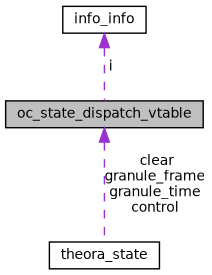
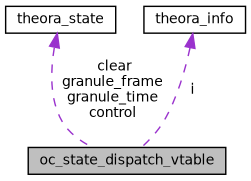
(104, 20) -> (195, 20)
(104, 192) -> (55, 105)
